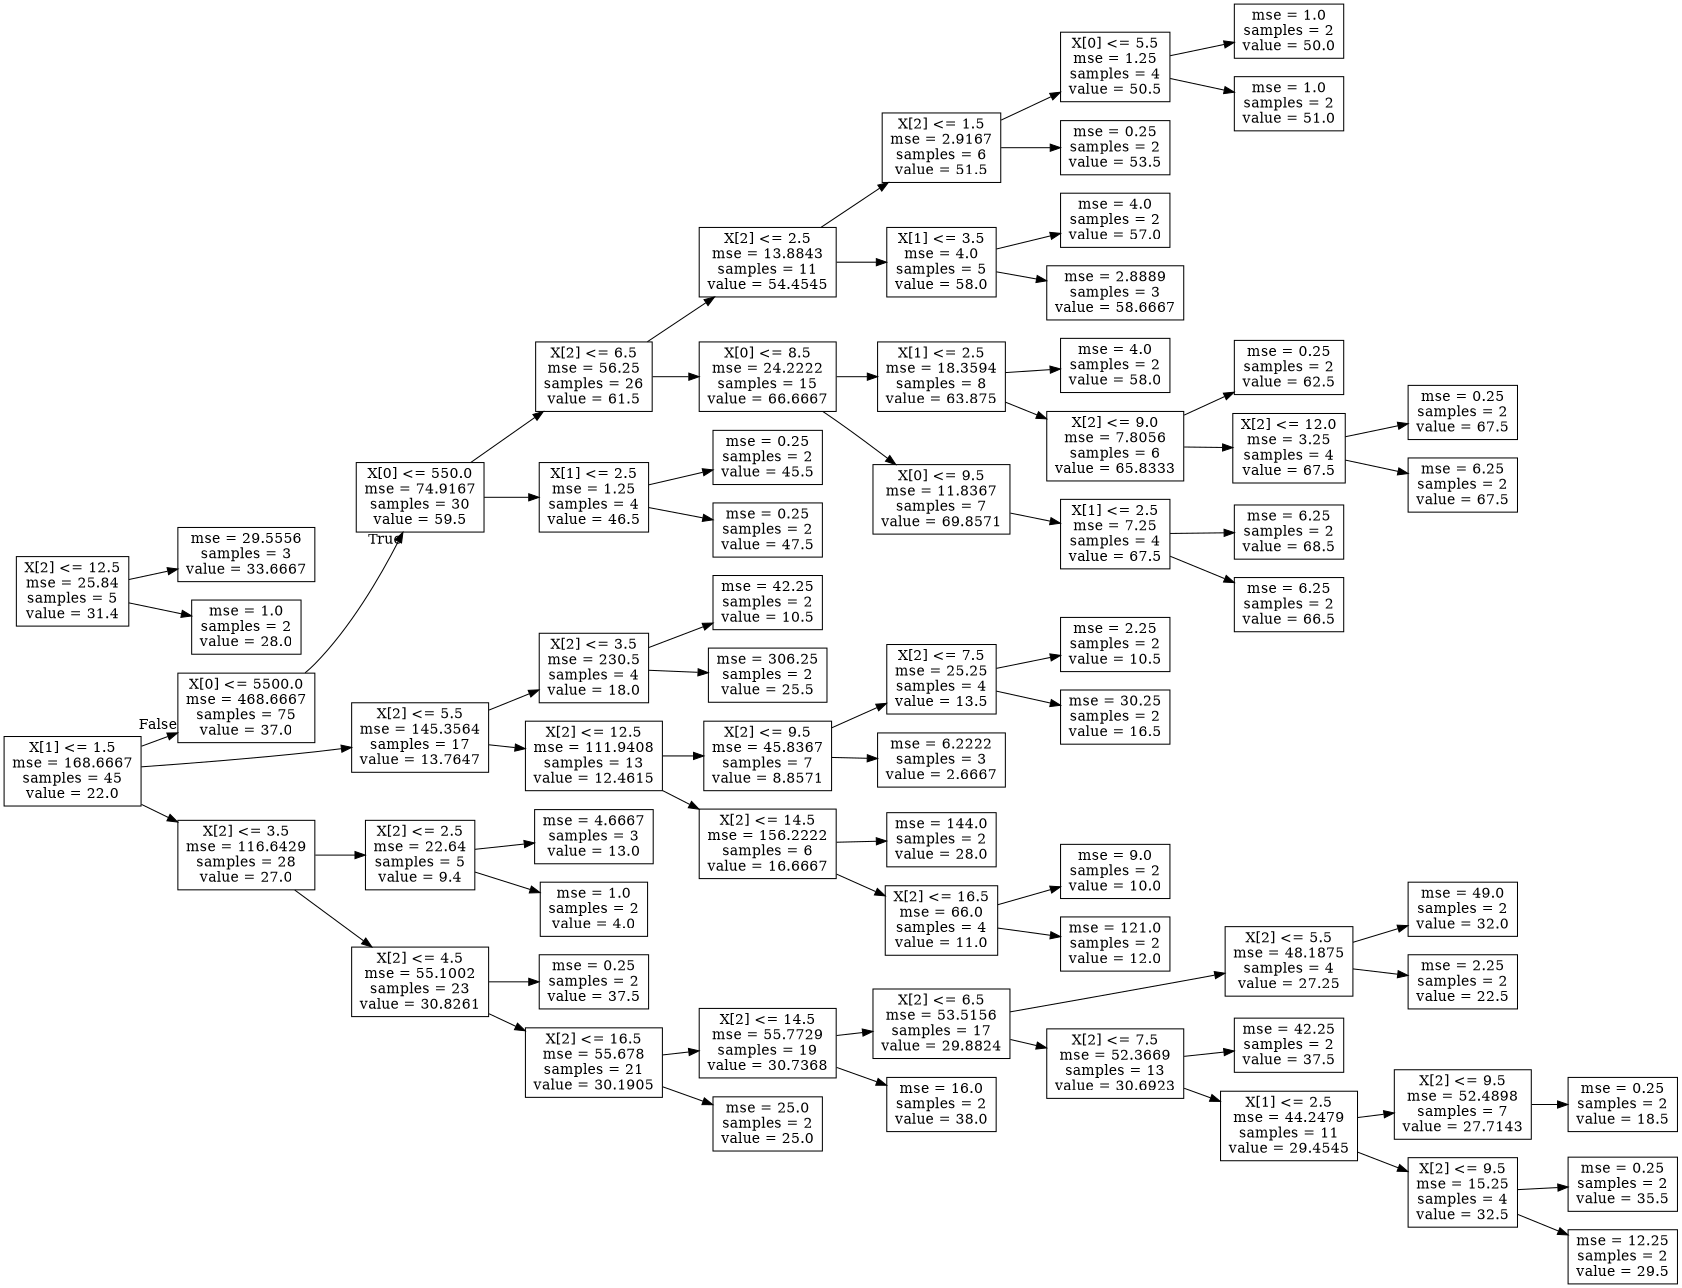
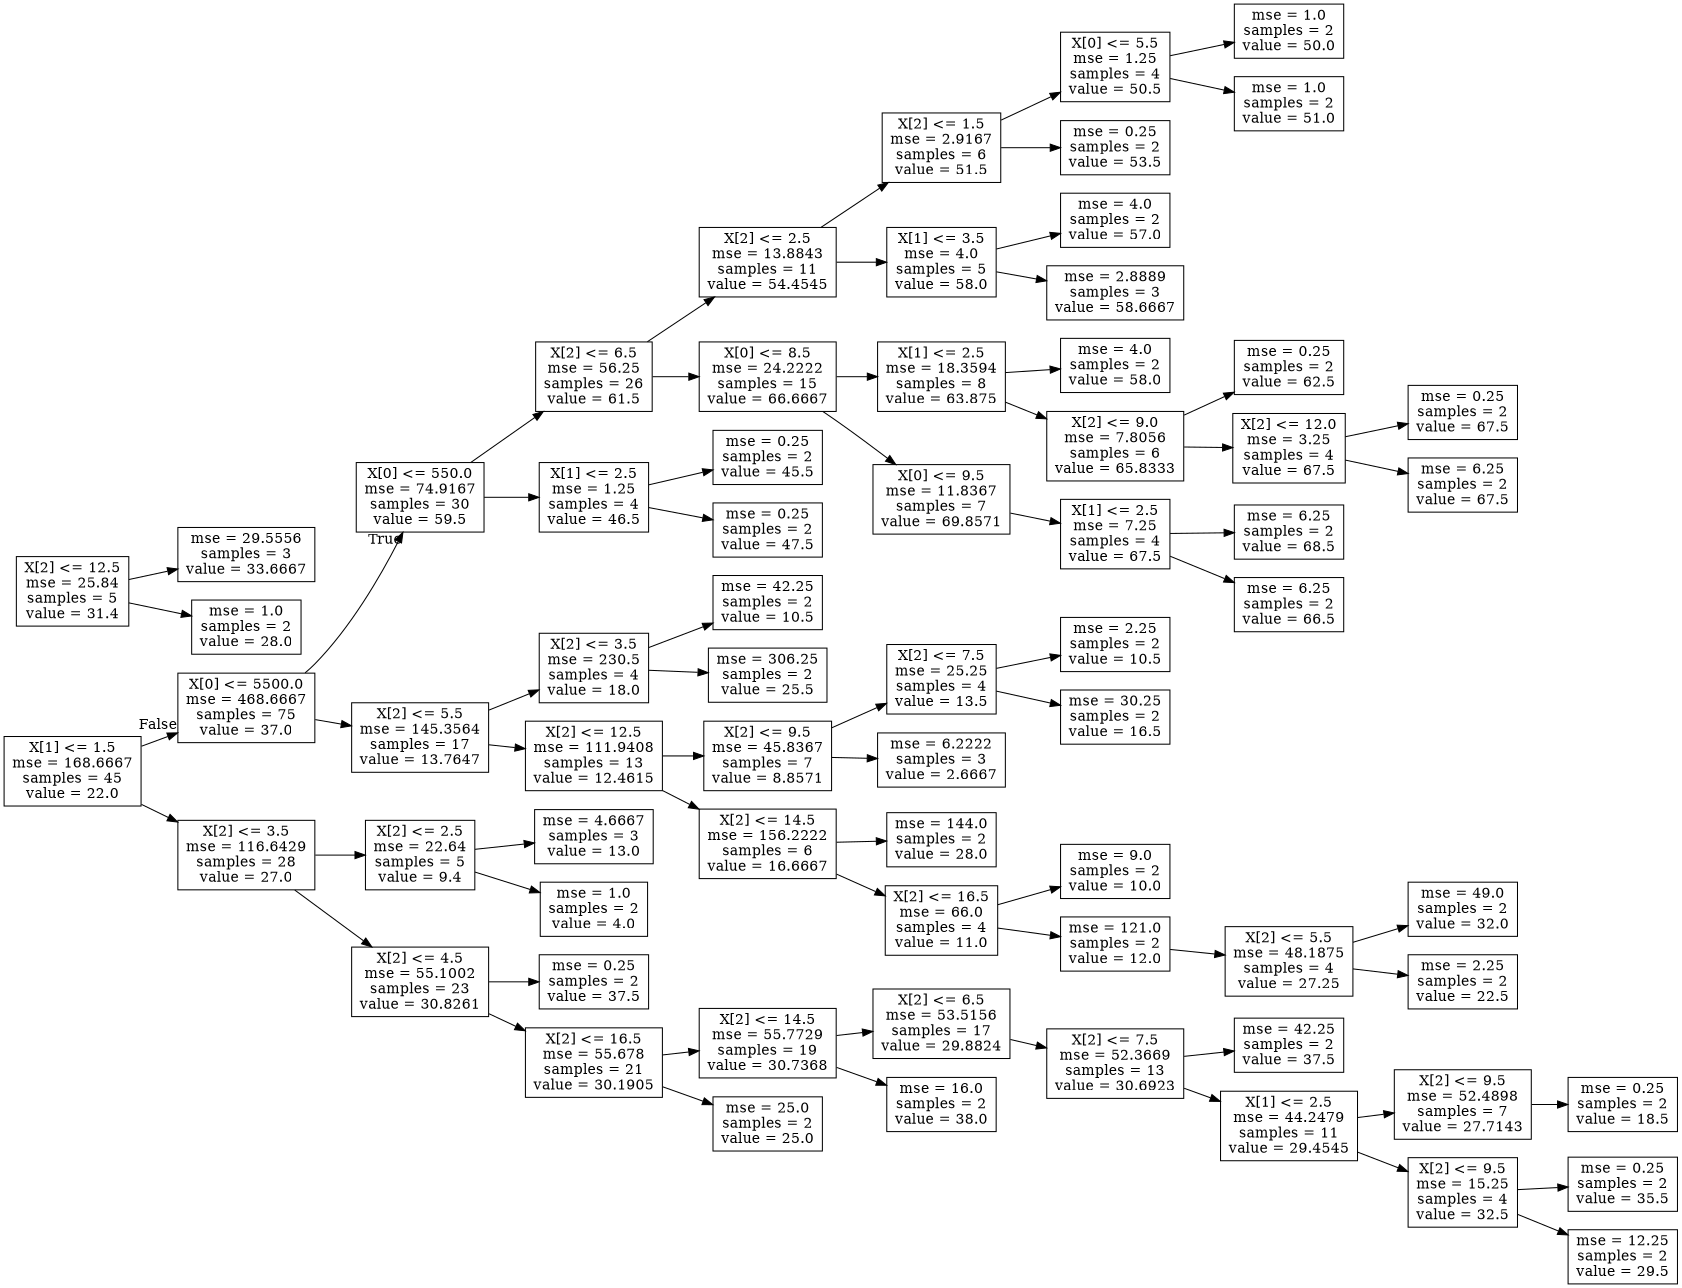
(241, 759) -> (328, 722)
(1112, 994) -> (1192, 952)
